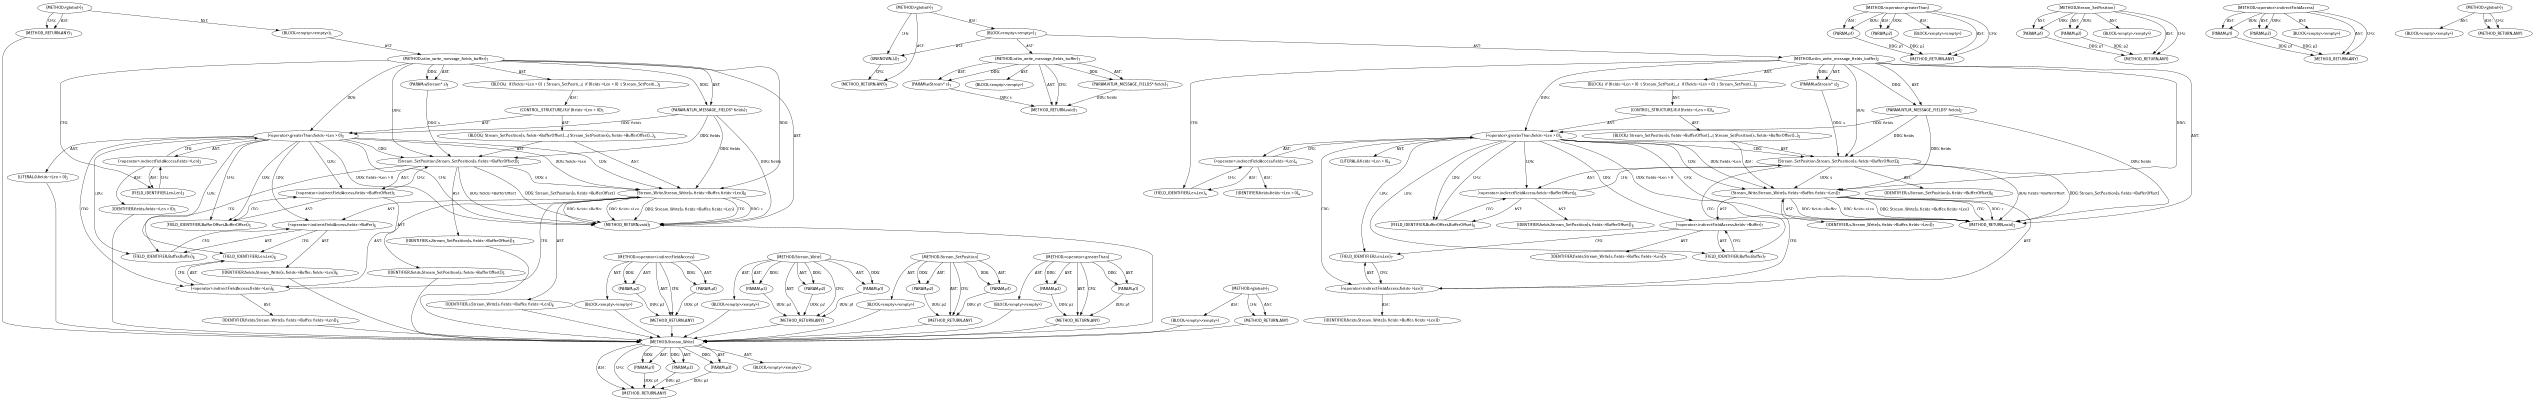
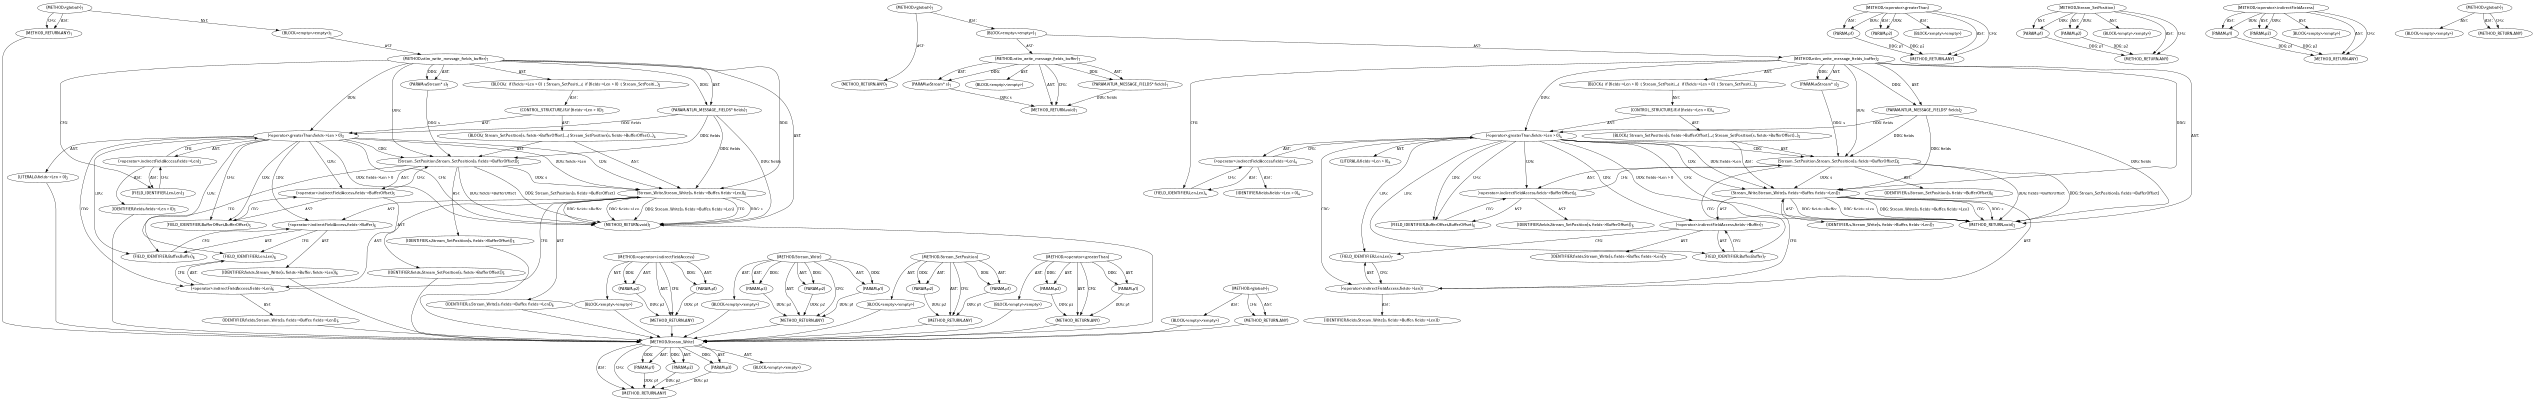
(885, 59) -> none
